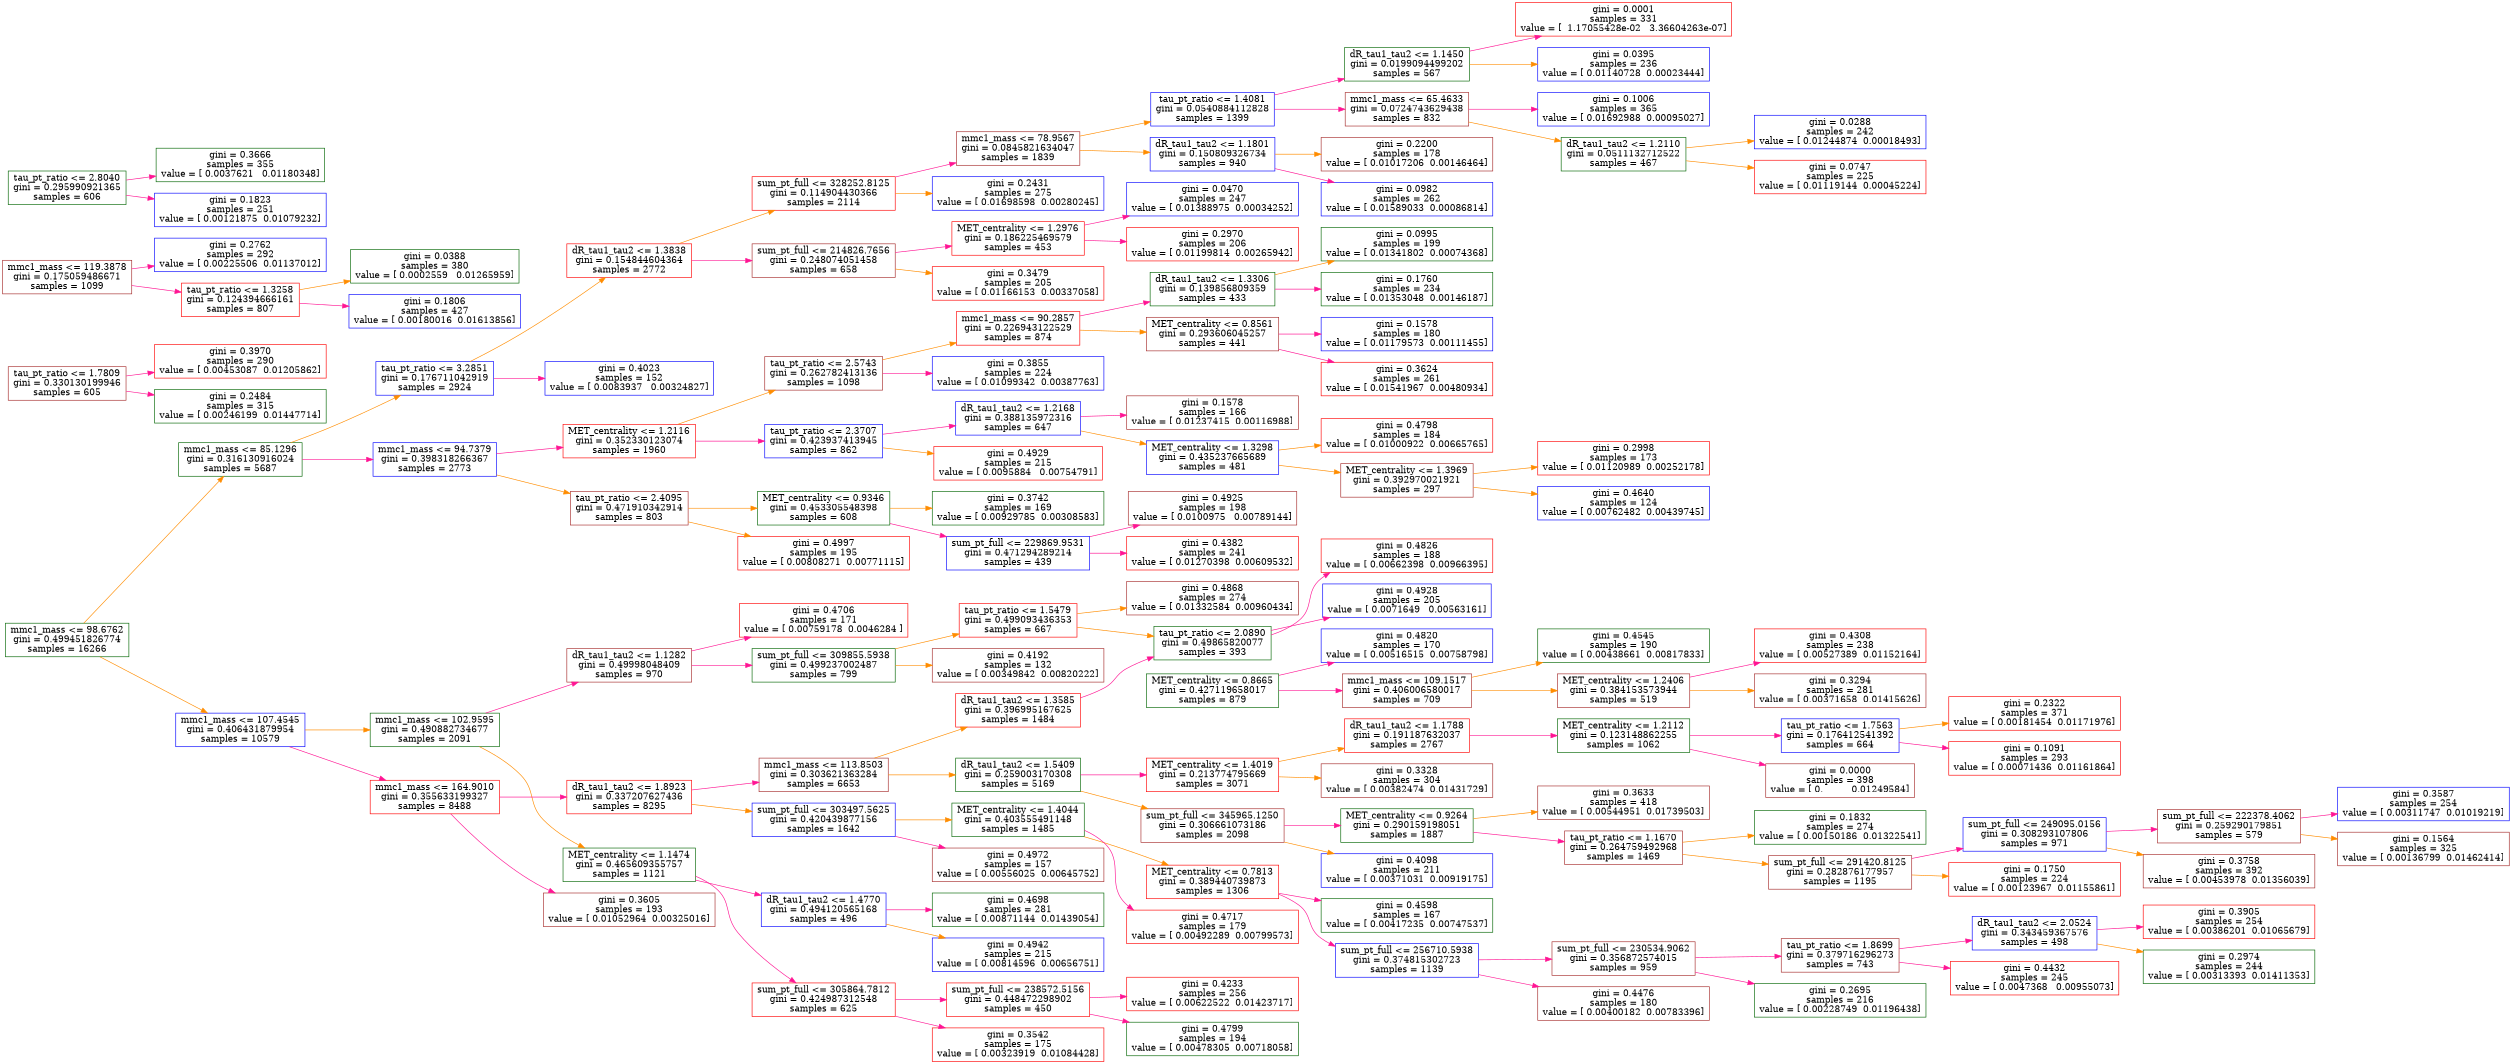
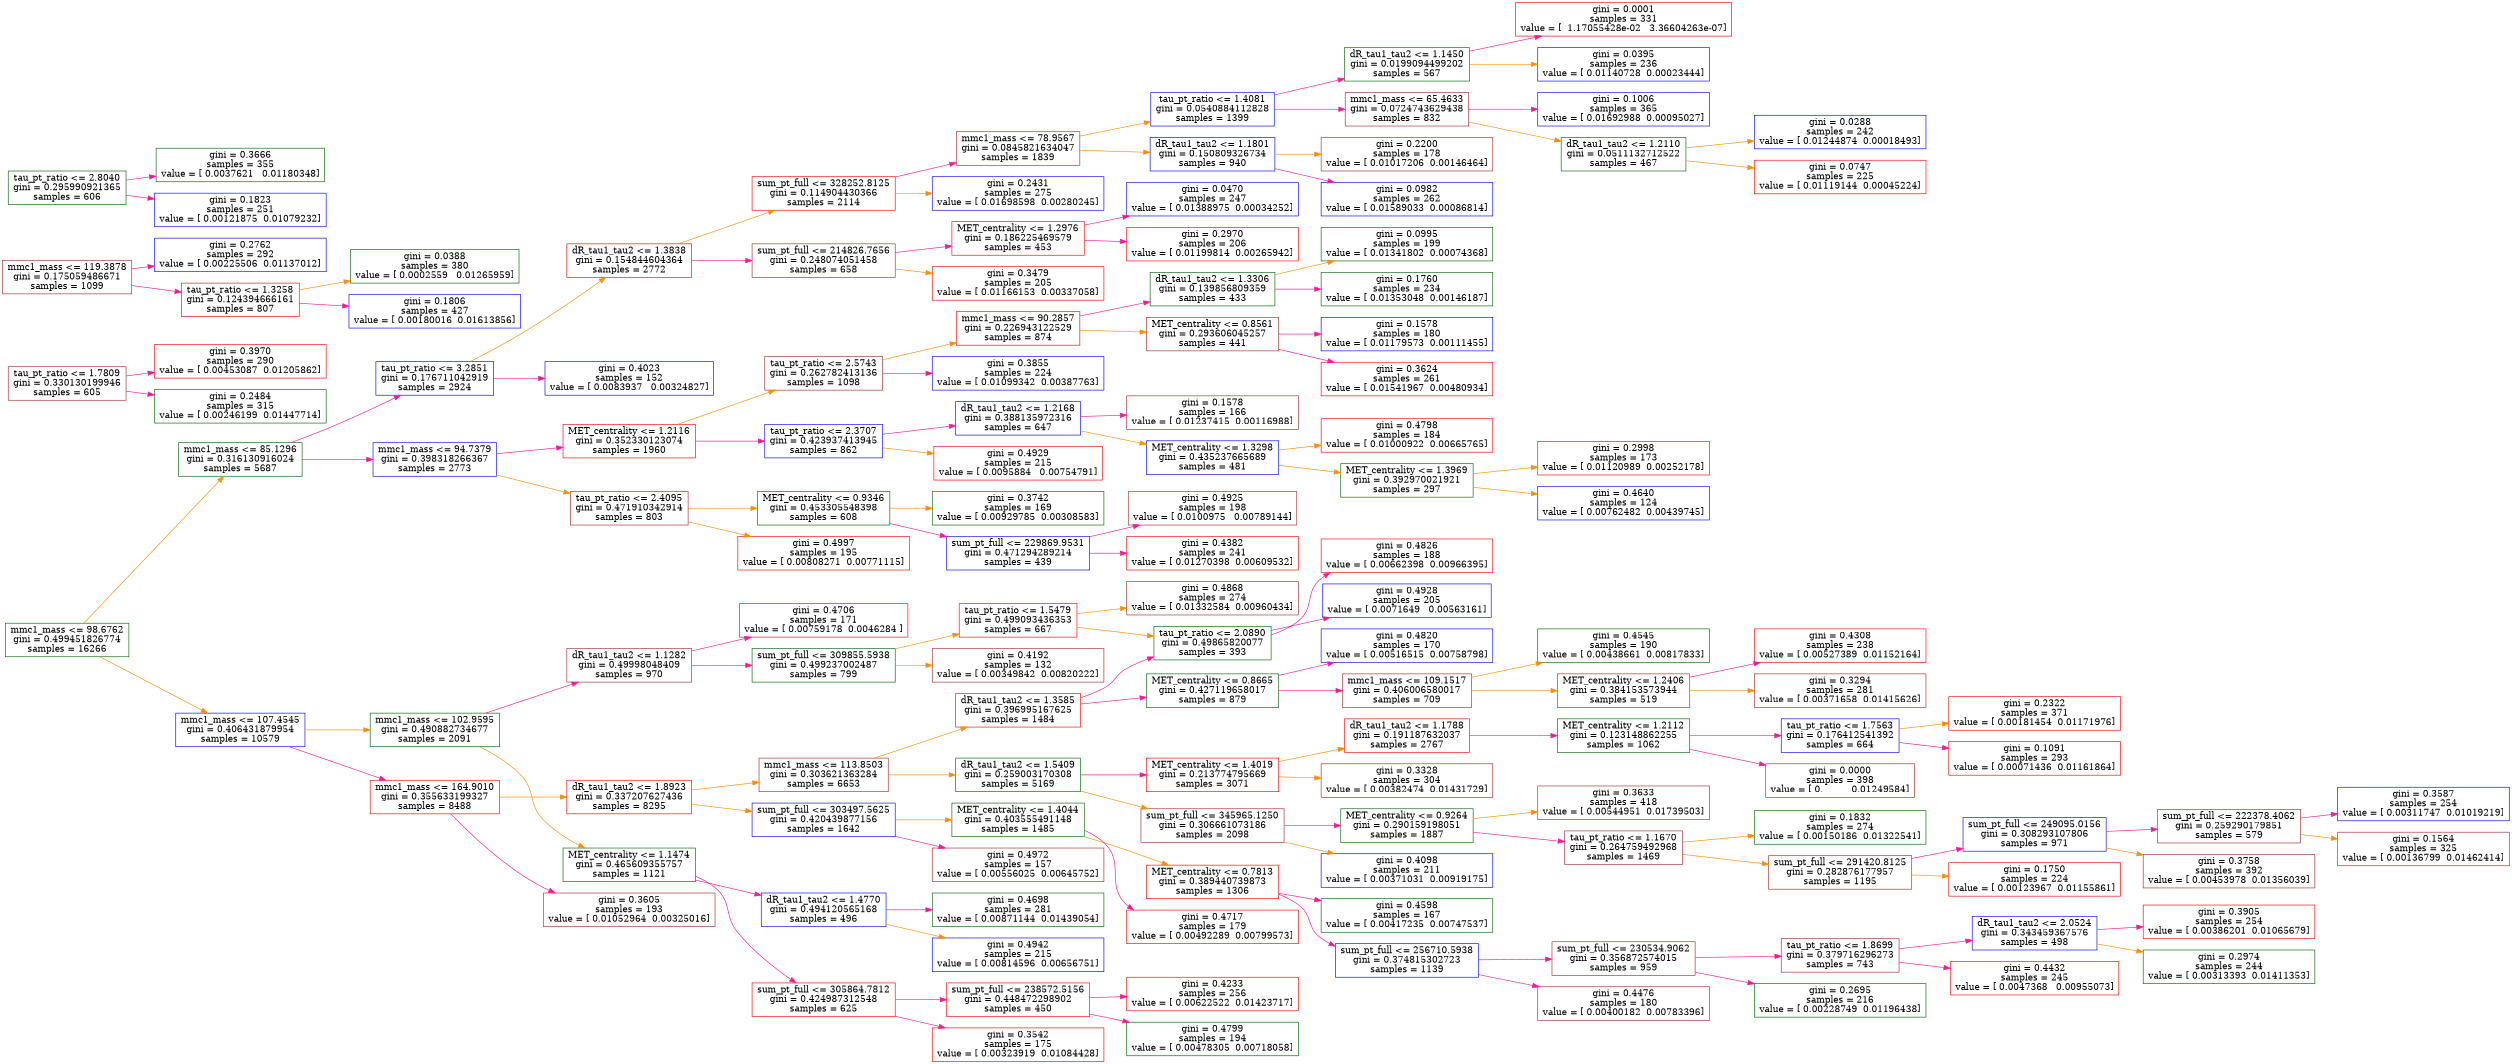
(343, 422) -> (343, 422)
(1407, 480) -> (1407, 480)
none -> (1110, 701)
(722, 786) -> (722, 786)
(527, 797) -> (527, 797)
